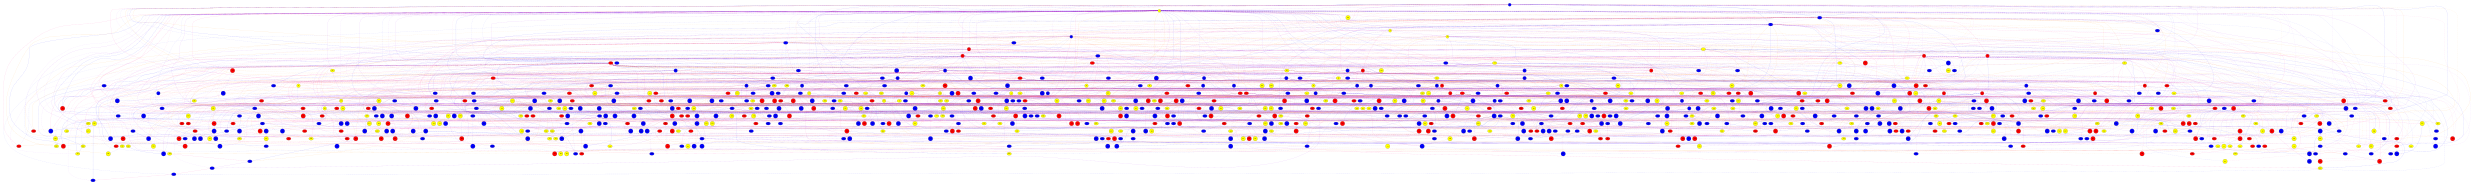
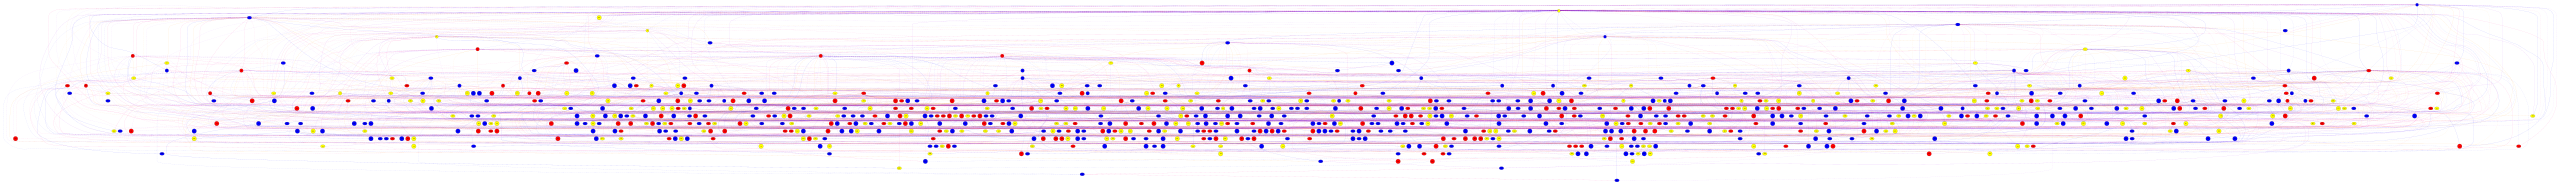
(1948, 71) -> none
none -> (2244, 101)
(2059, 131) -> none
